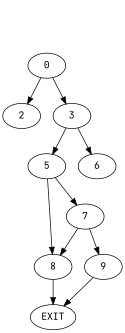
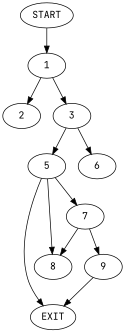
none -> (47, 15)
(47, 66) -> (47, 66)
(53, 289) -> (25, 240)
